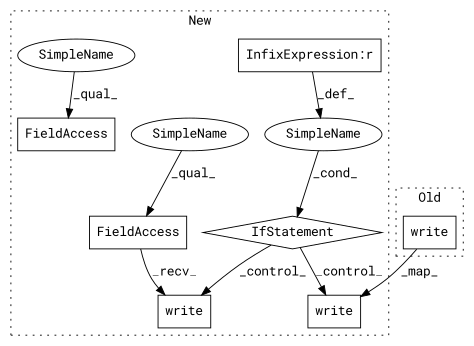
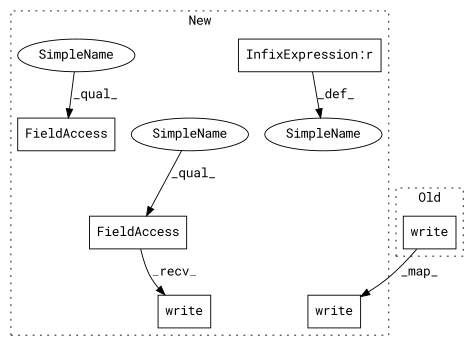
(292, 233) -> none
